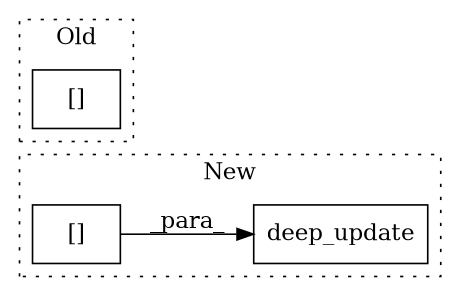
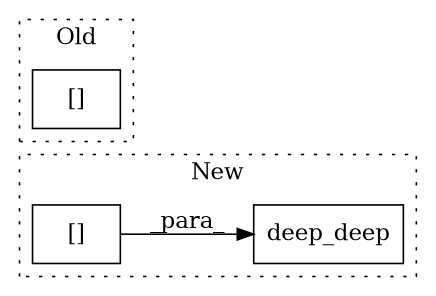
(341, 234) -> (329, 234)
